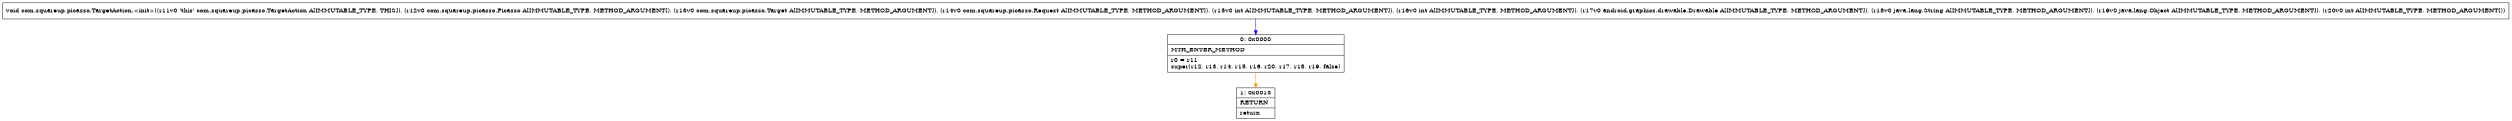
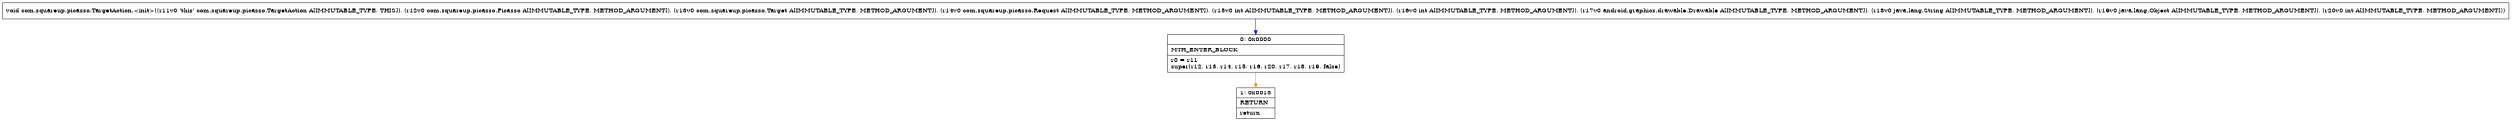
(1208, 50) -> (1205, 50)
